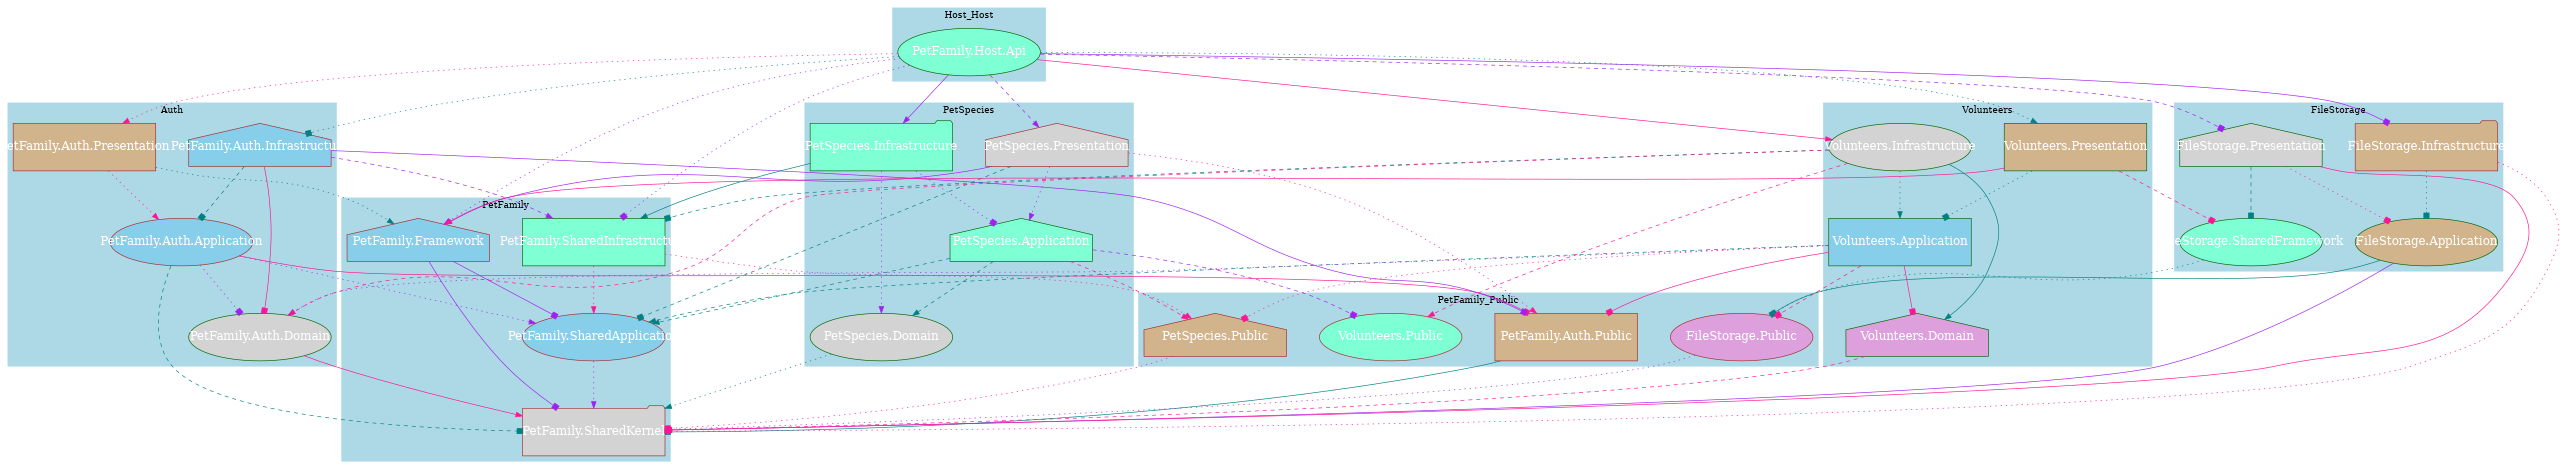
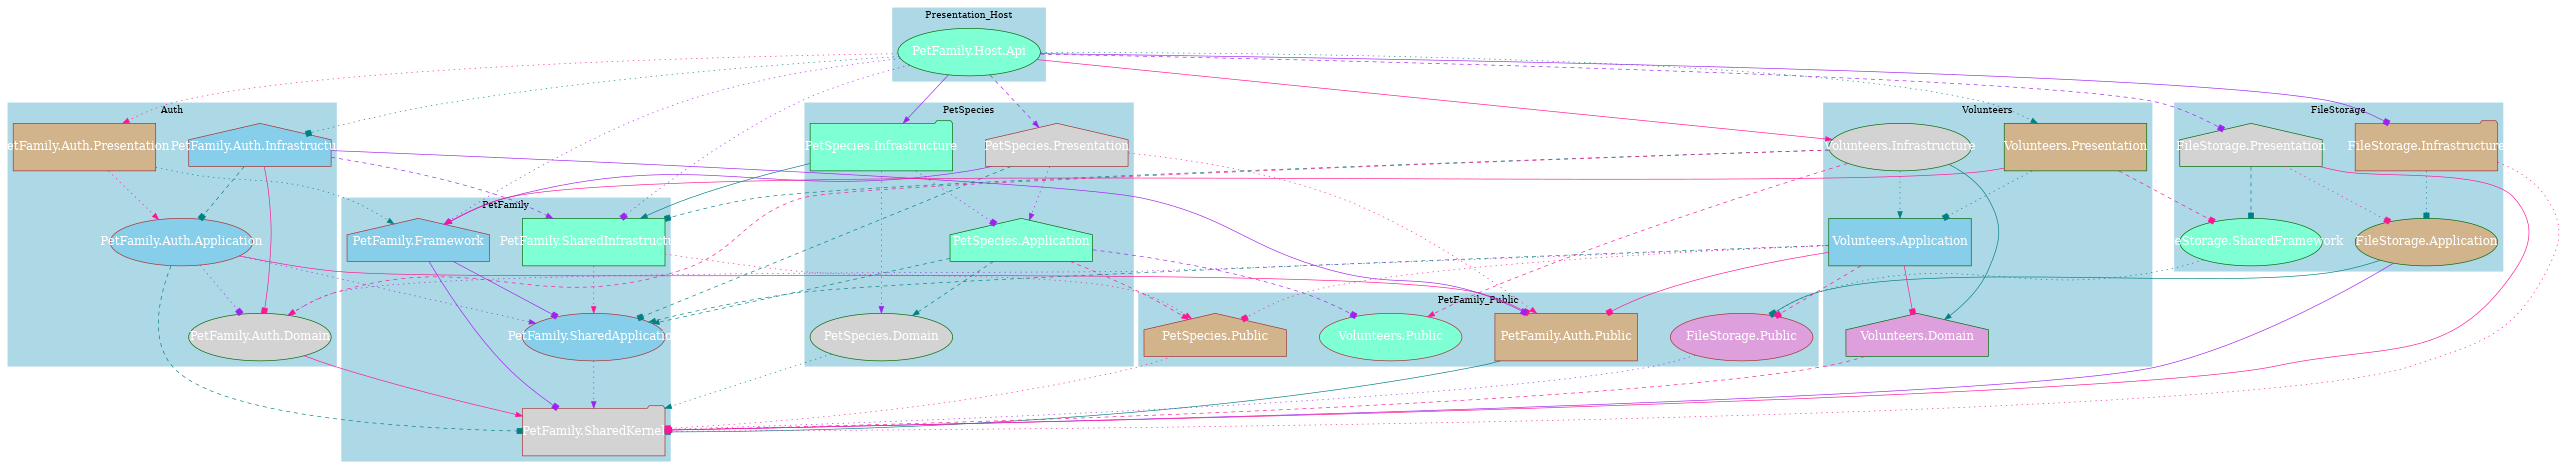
(969, 16) -> (969, 16)
